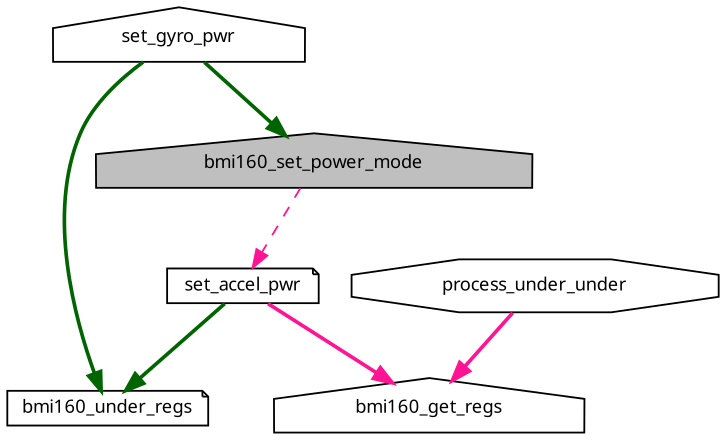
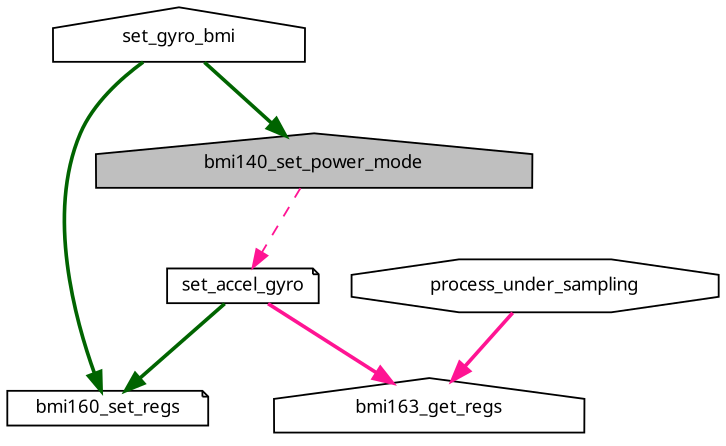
(179, 37) -> (179, 37)
(314, 163) -> (314, 163)
(243, 286) -> (243, 286)
(535, 286) -> (535, 286)
(108, 408) -> (108, 408)
(429, 408) -> (429, 408)
